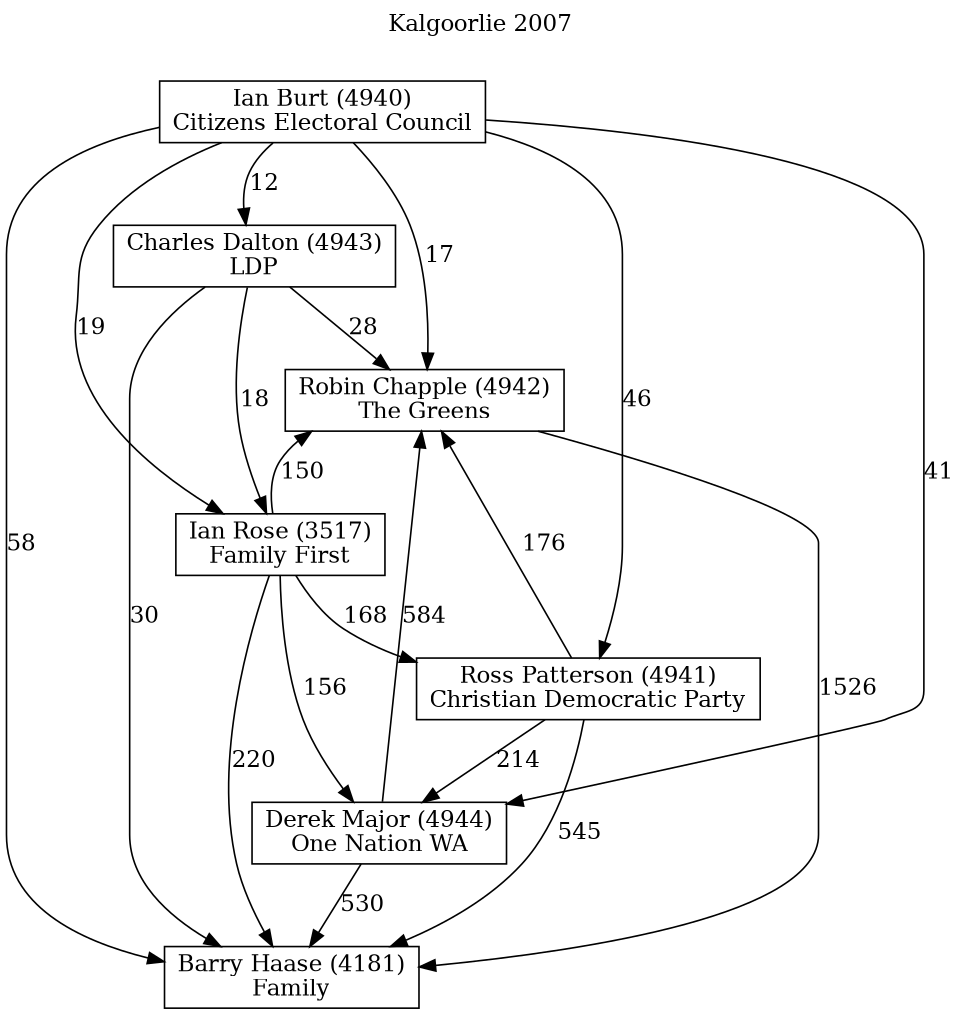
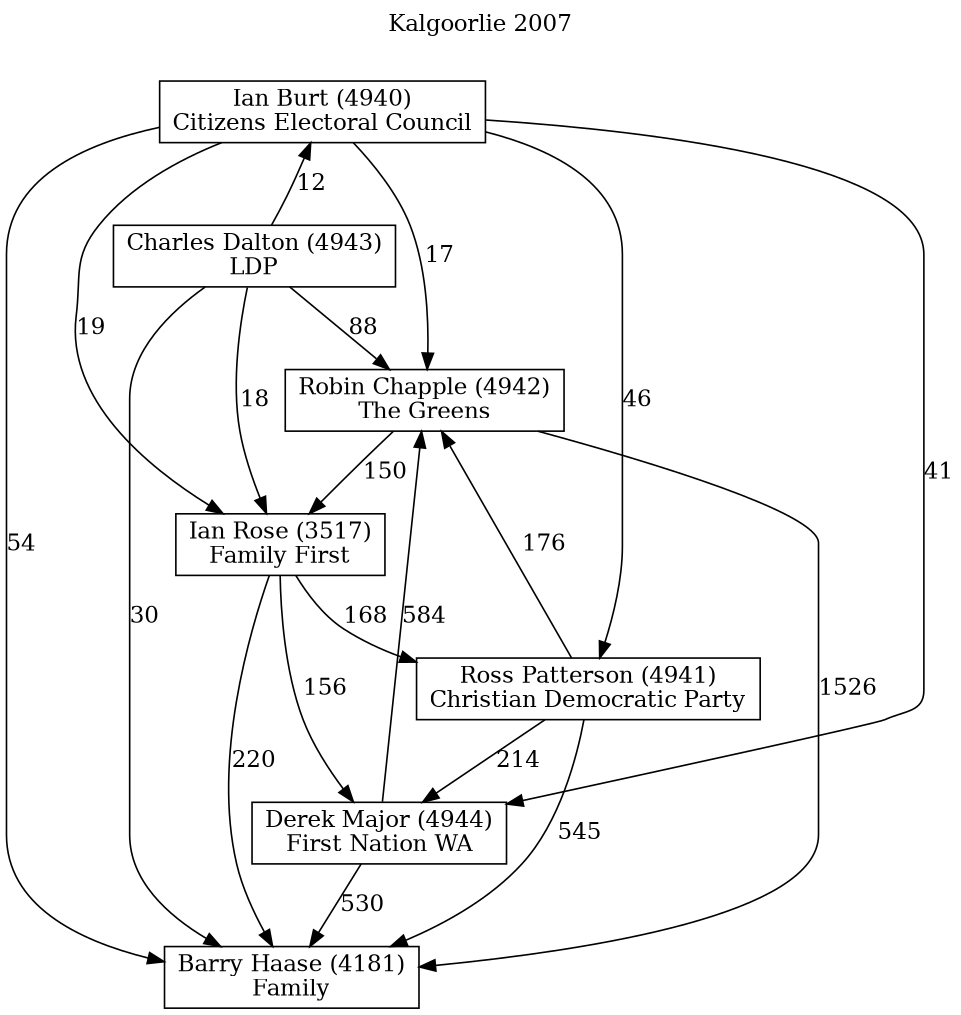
(250, 172) -> (289, 192)
(364, 328) -> (364, 328)
(274, 473) -> (357, 466)
(22, 545) -> (22, 545)
(379, 833) -> (379, 833)
